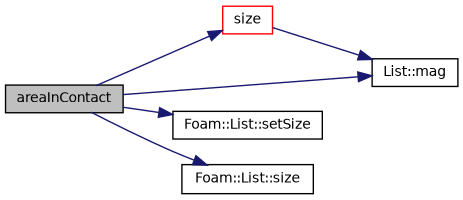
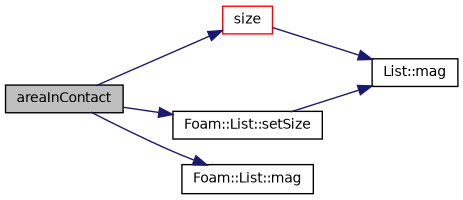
(241, 86) -> (325, 101)
(248, 179) -> (248, 179)
